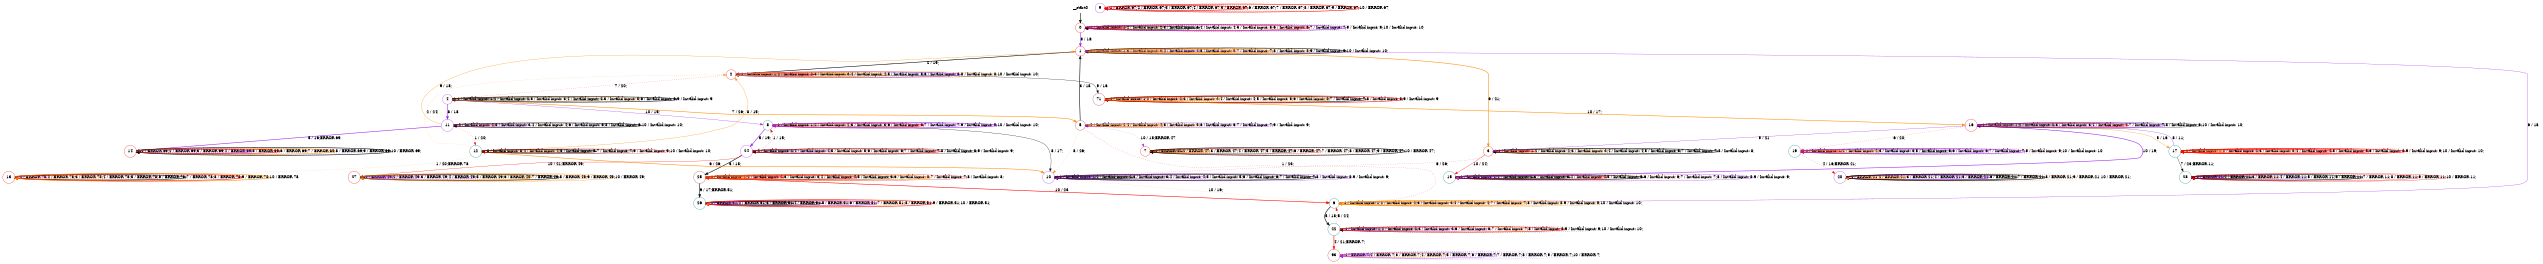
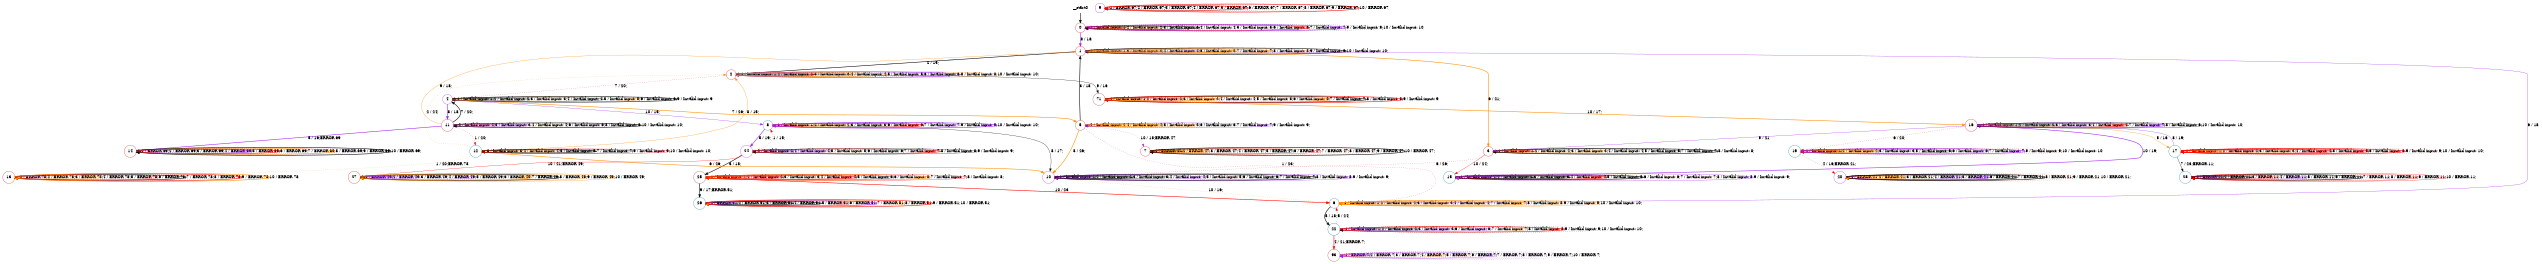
none -> (461, 113)
(447, 125) -> (447, 125)
(2178, 138) -> (2178, 138)
(1070, 152) -> (1070, 152)
